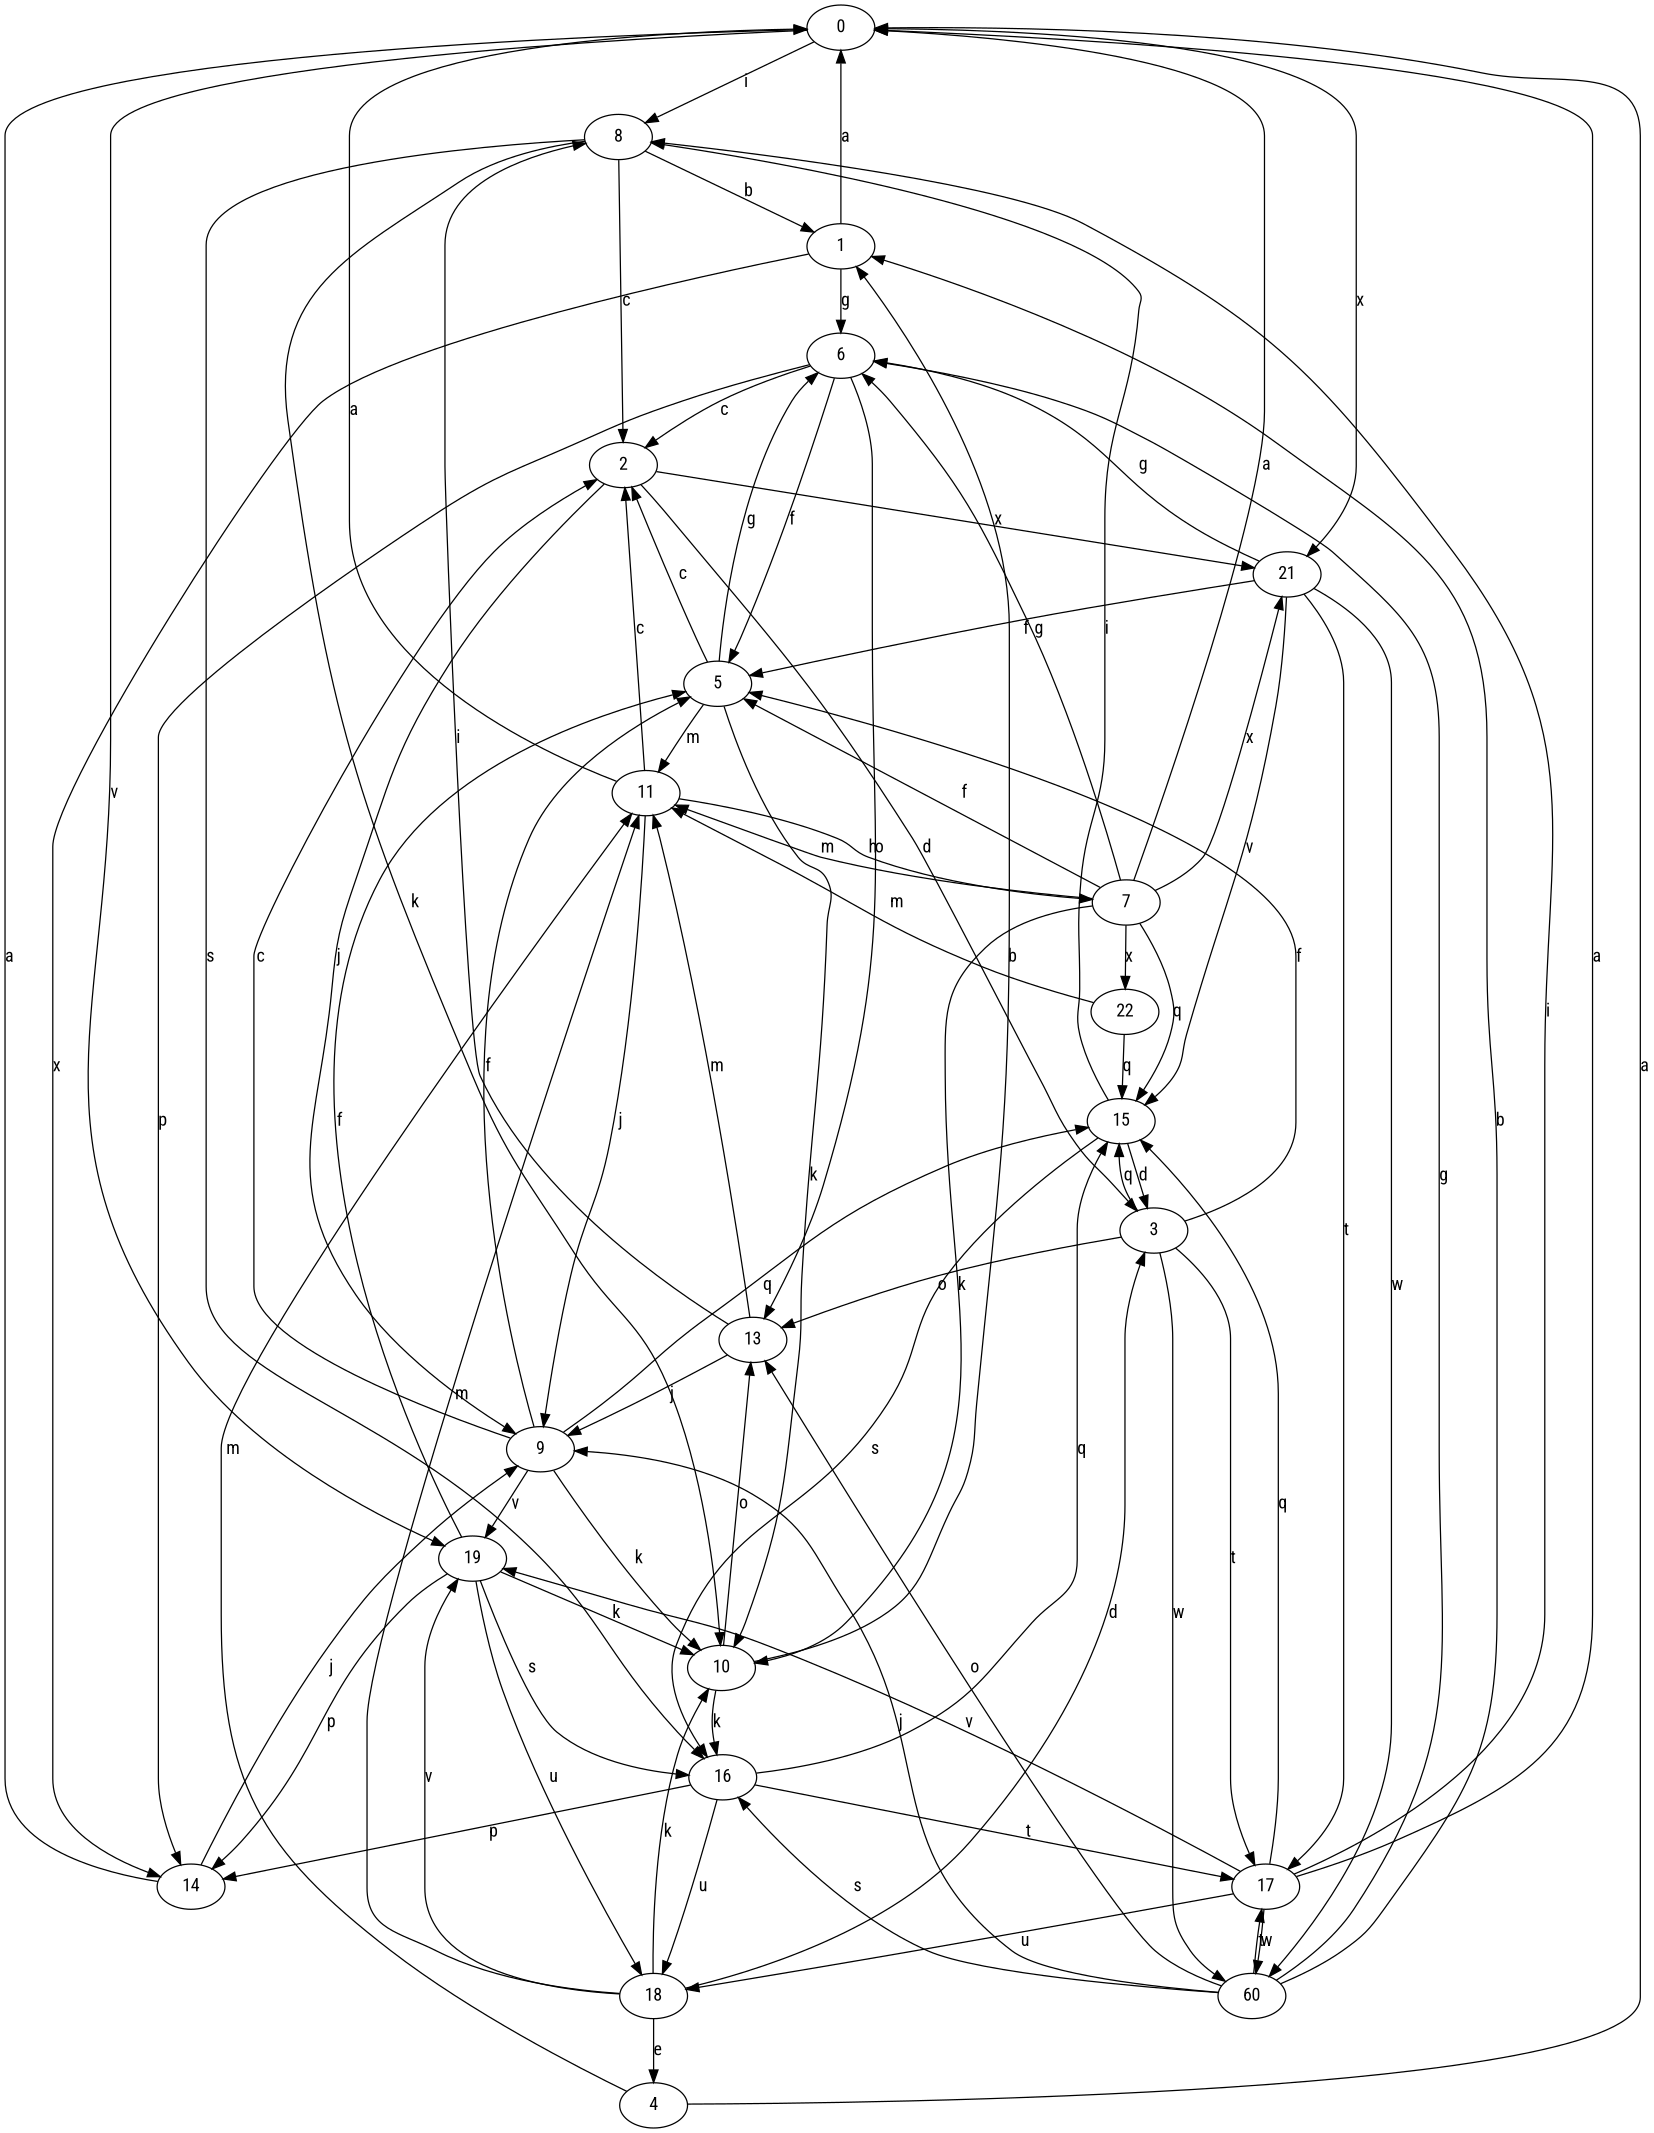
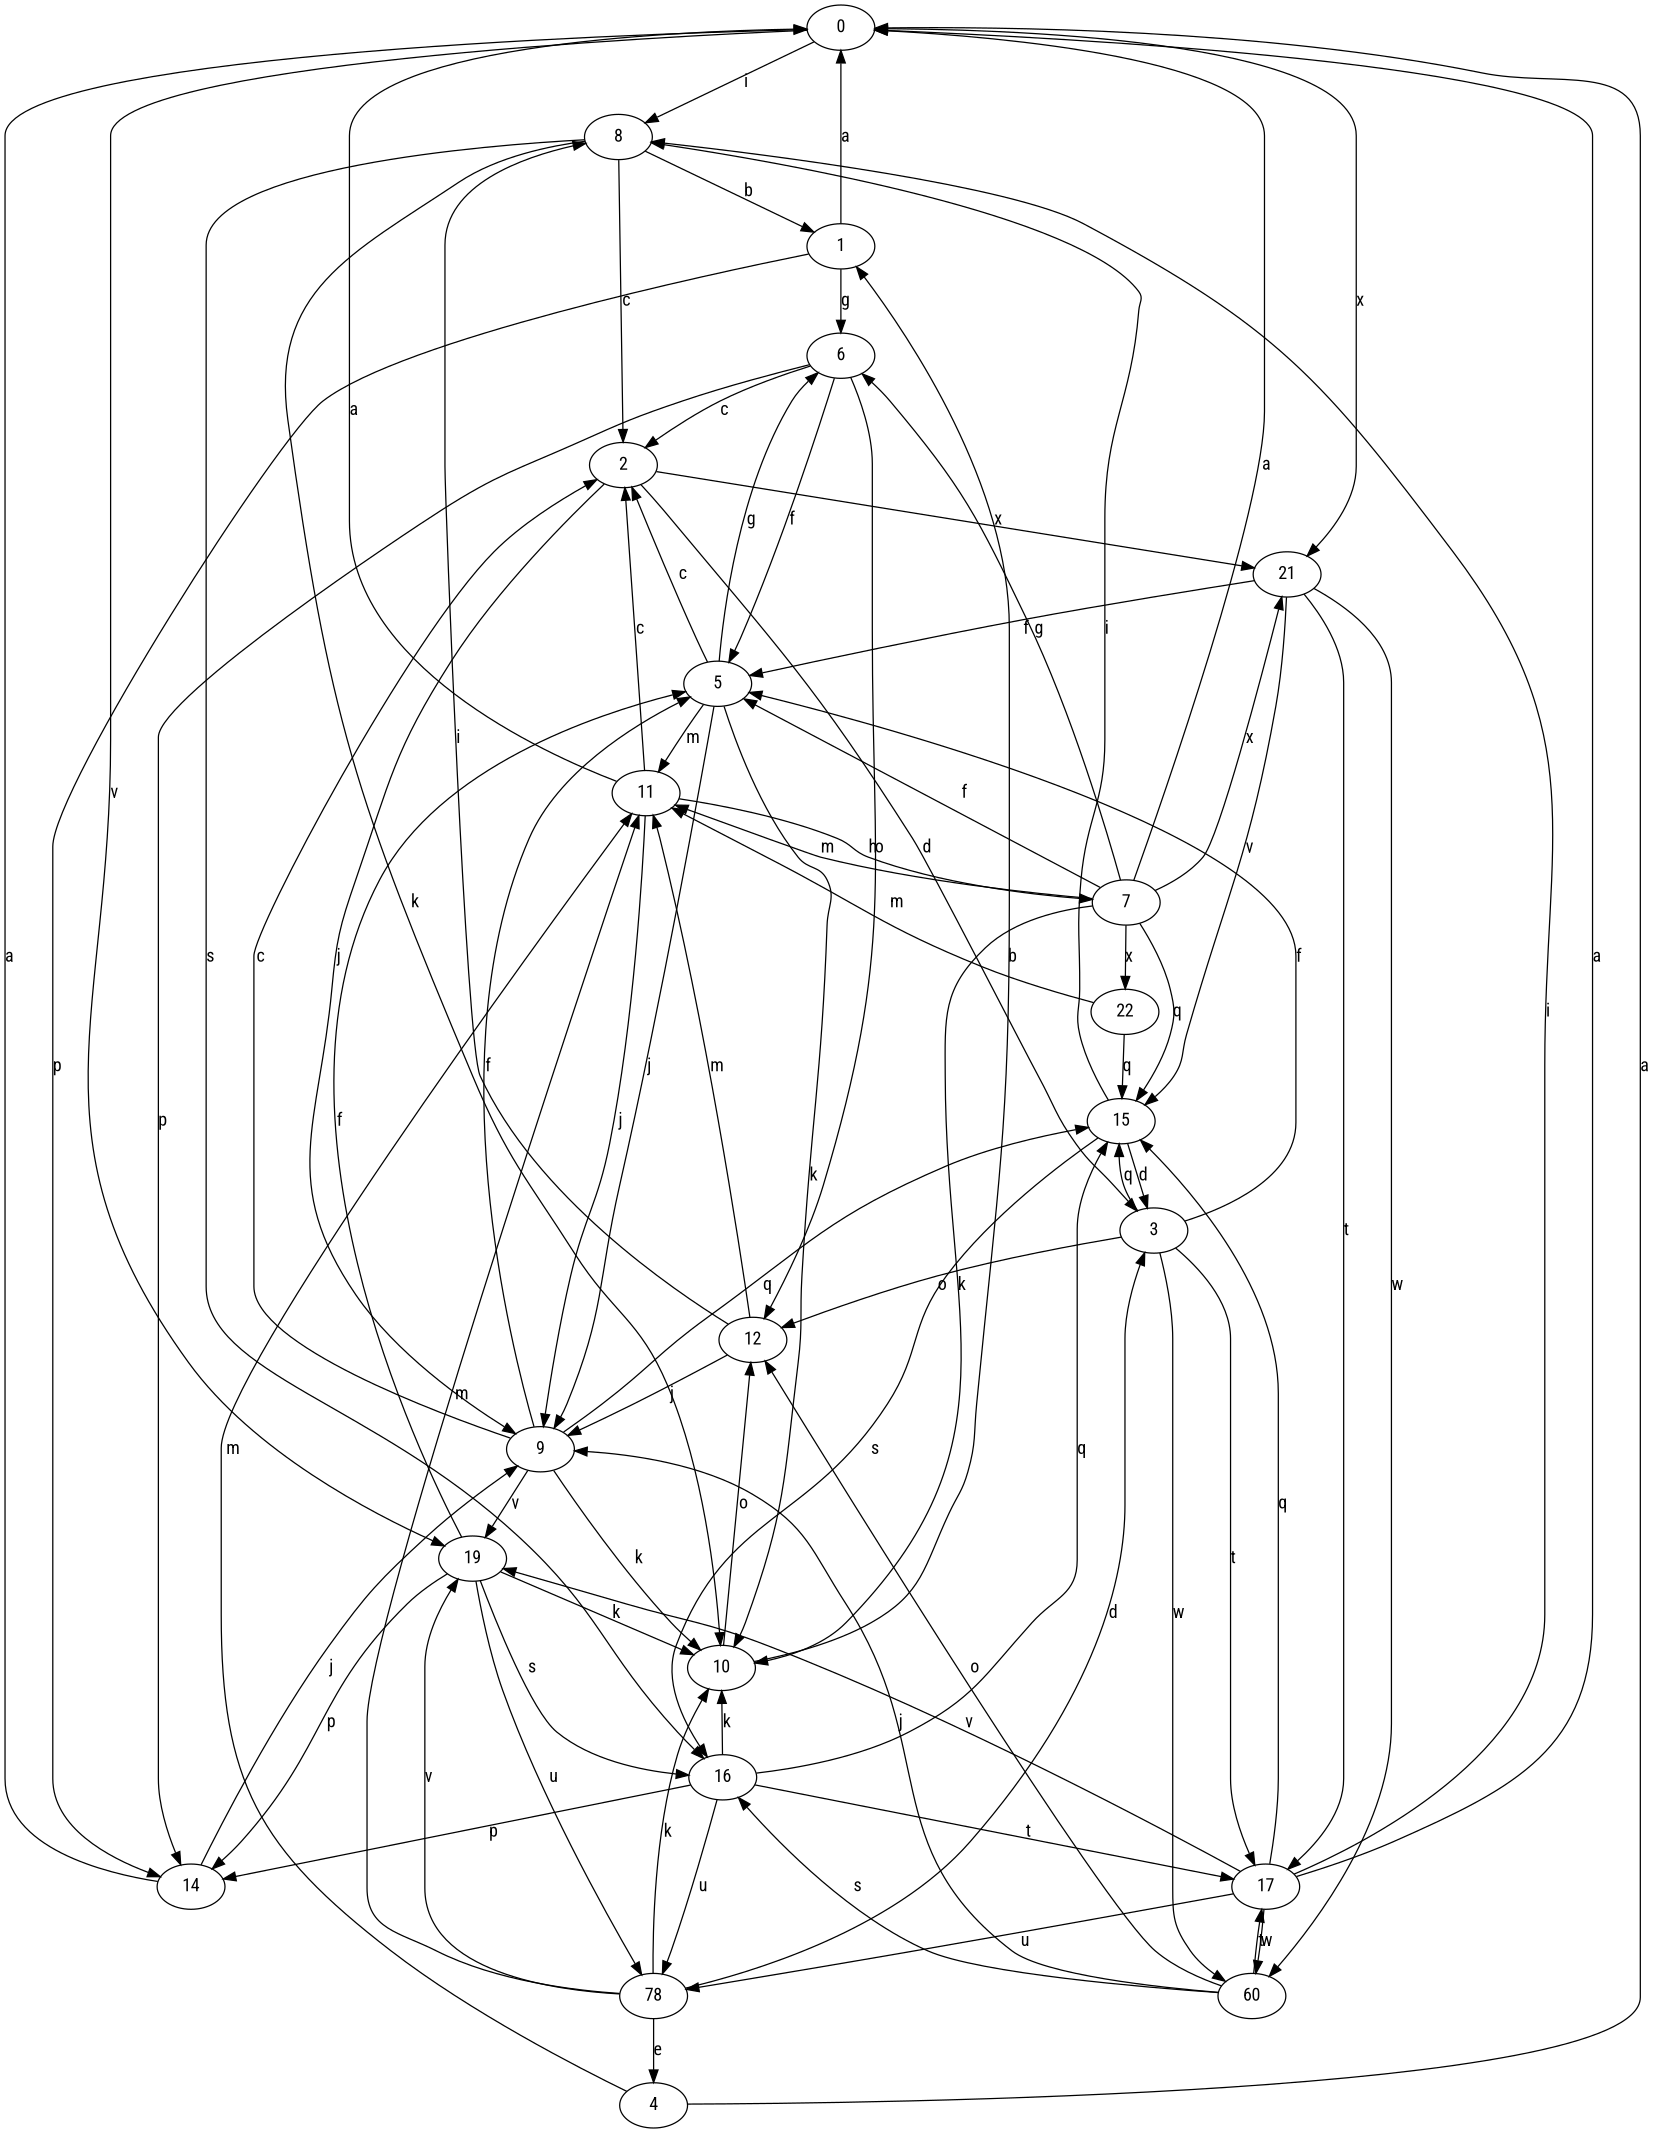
(1085, 439) -> none
(1488, 994) -> none
(1439, 1029) -> none
none -> (646, 1064)
(57, 1067) -> (57, 1067)
(753, 1340) -> (753, 1340)
(712, 1717) -> (722, 1729)
(654, 1996) -> (654, 1996)
